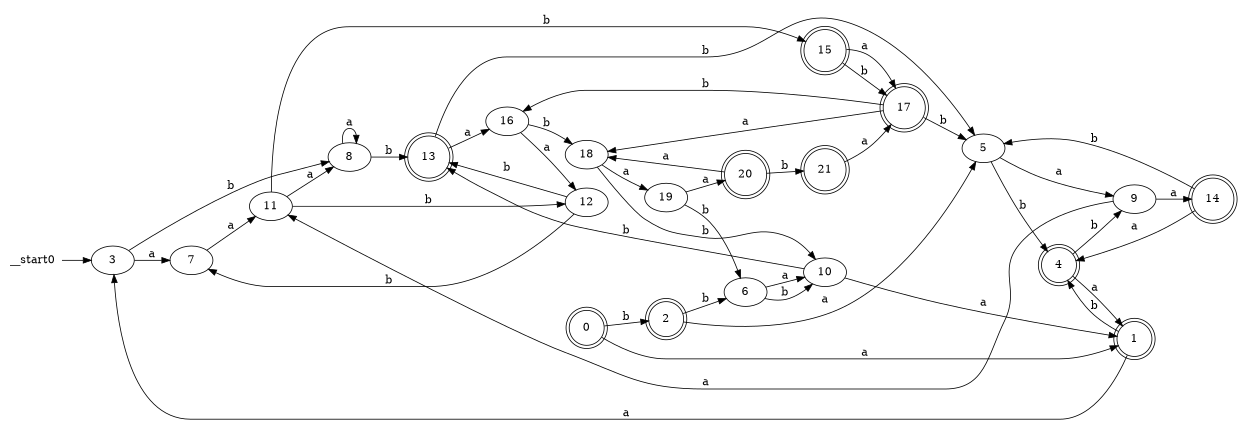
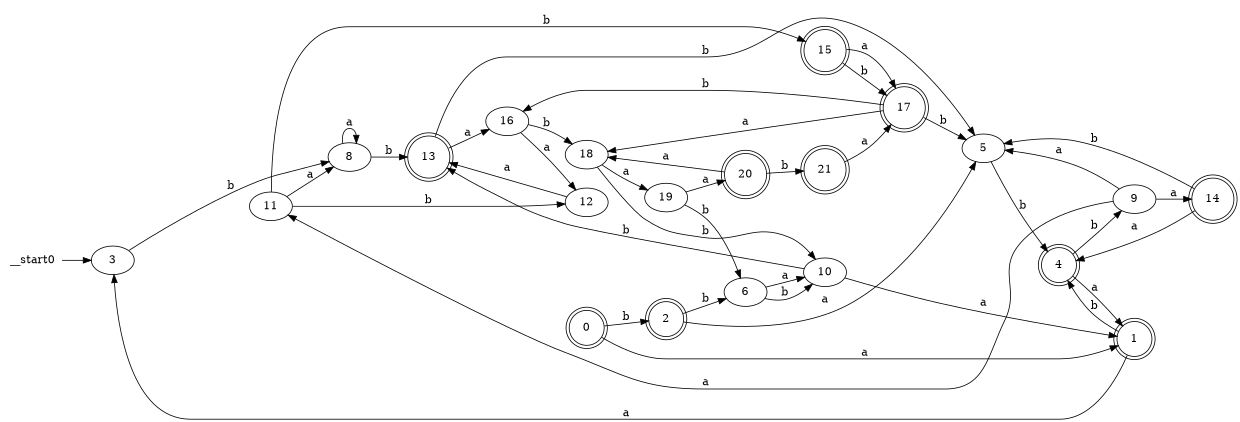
(507, 168) -> (507, 168)
(1051, 181) -> (1069, 163)
(191, 260) -> none
